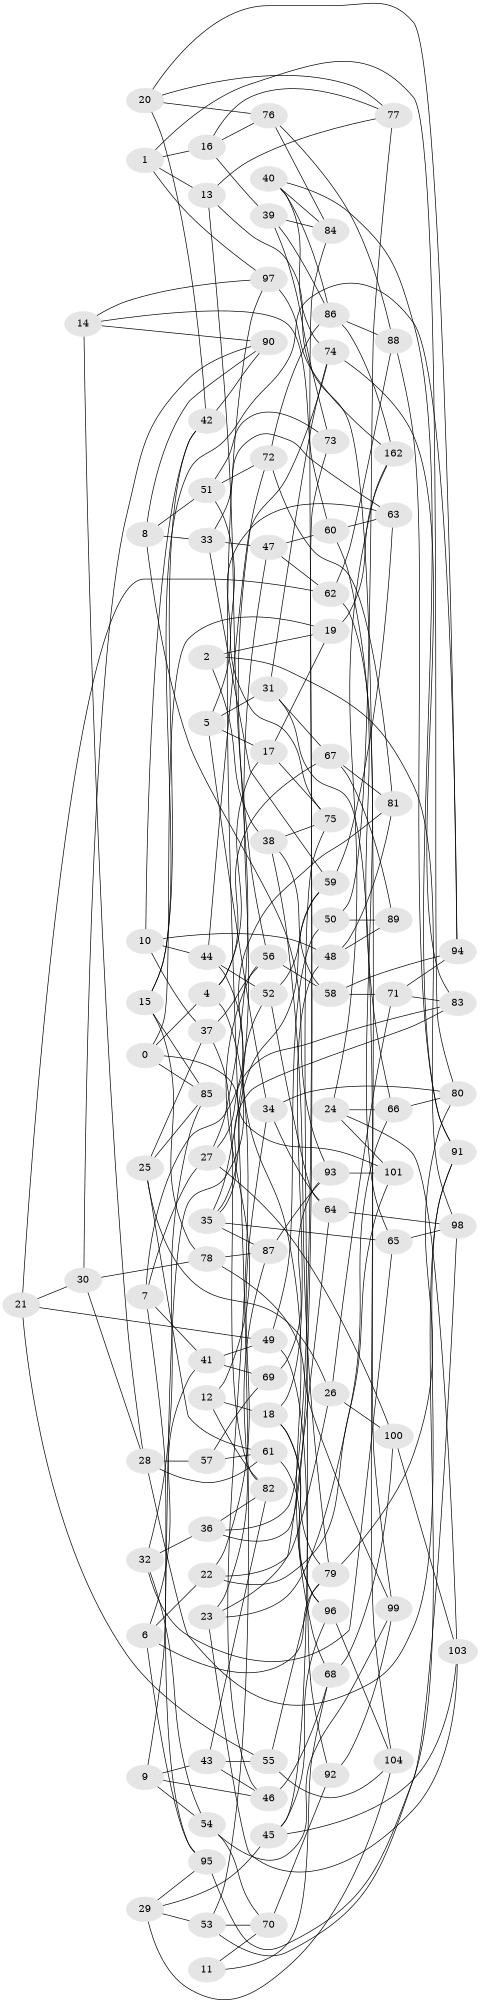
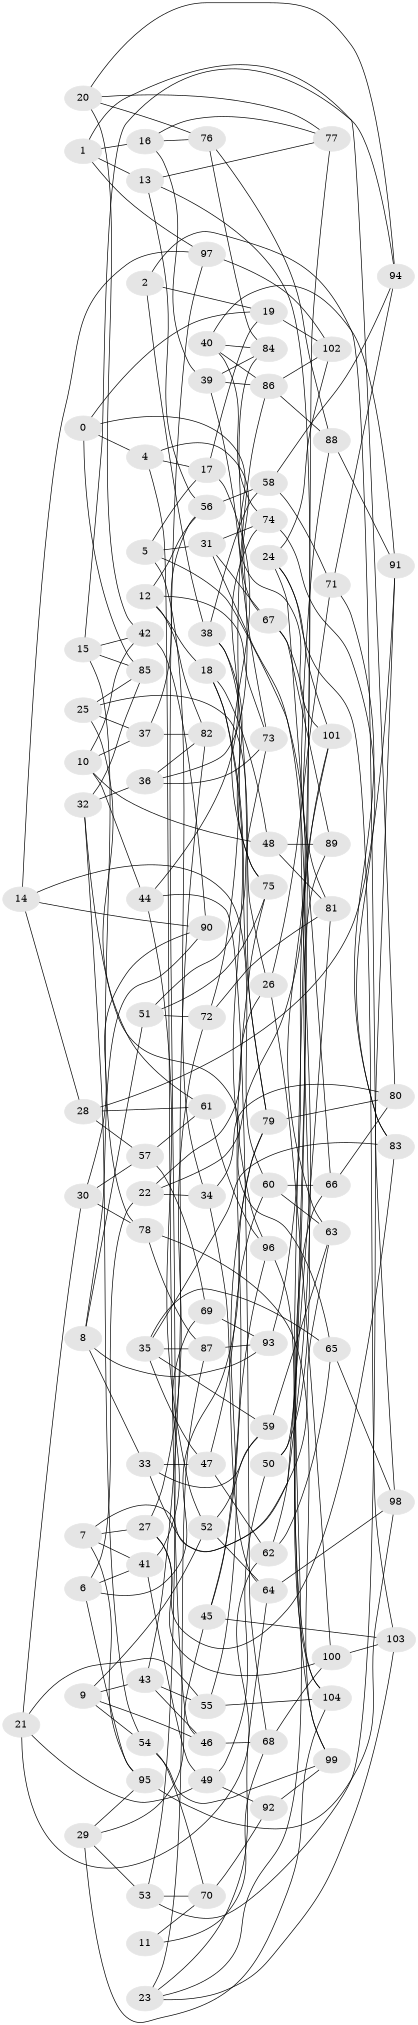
(394, 454) -> (332, 349)
none -> (225, 615)
(114, 1371) -> (109, 1180)
